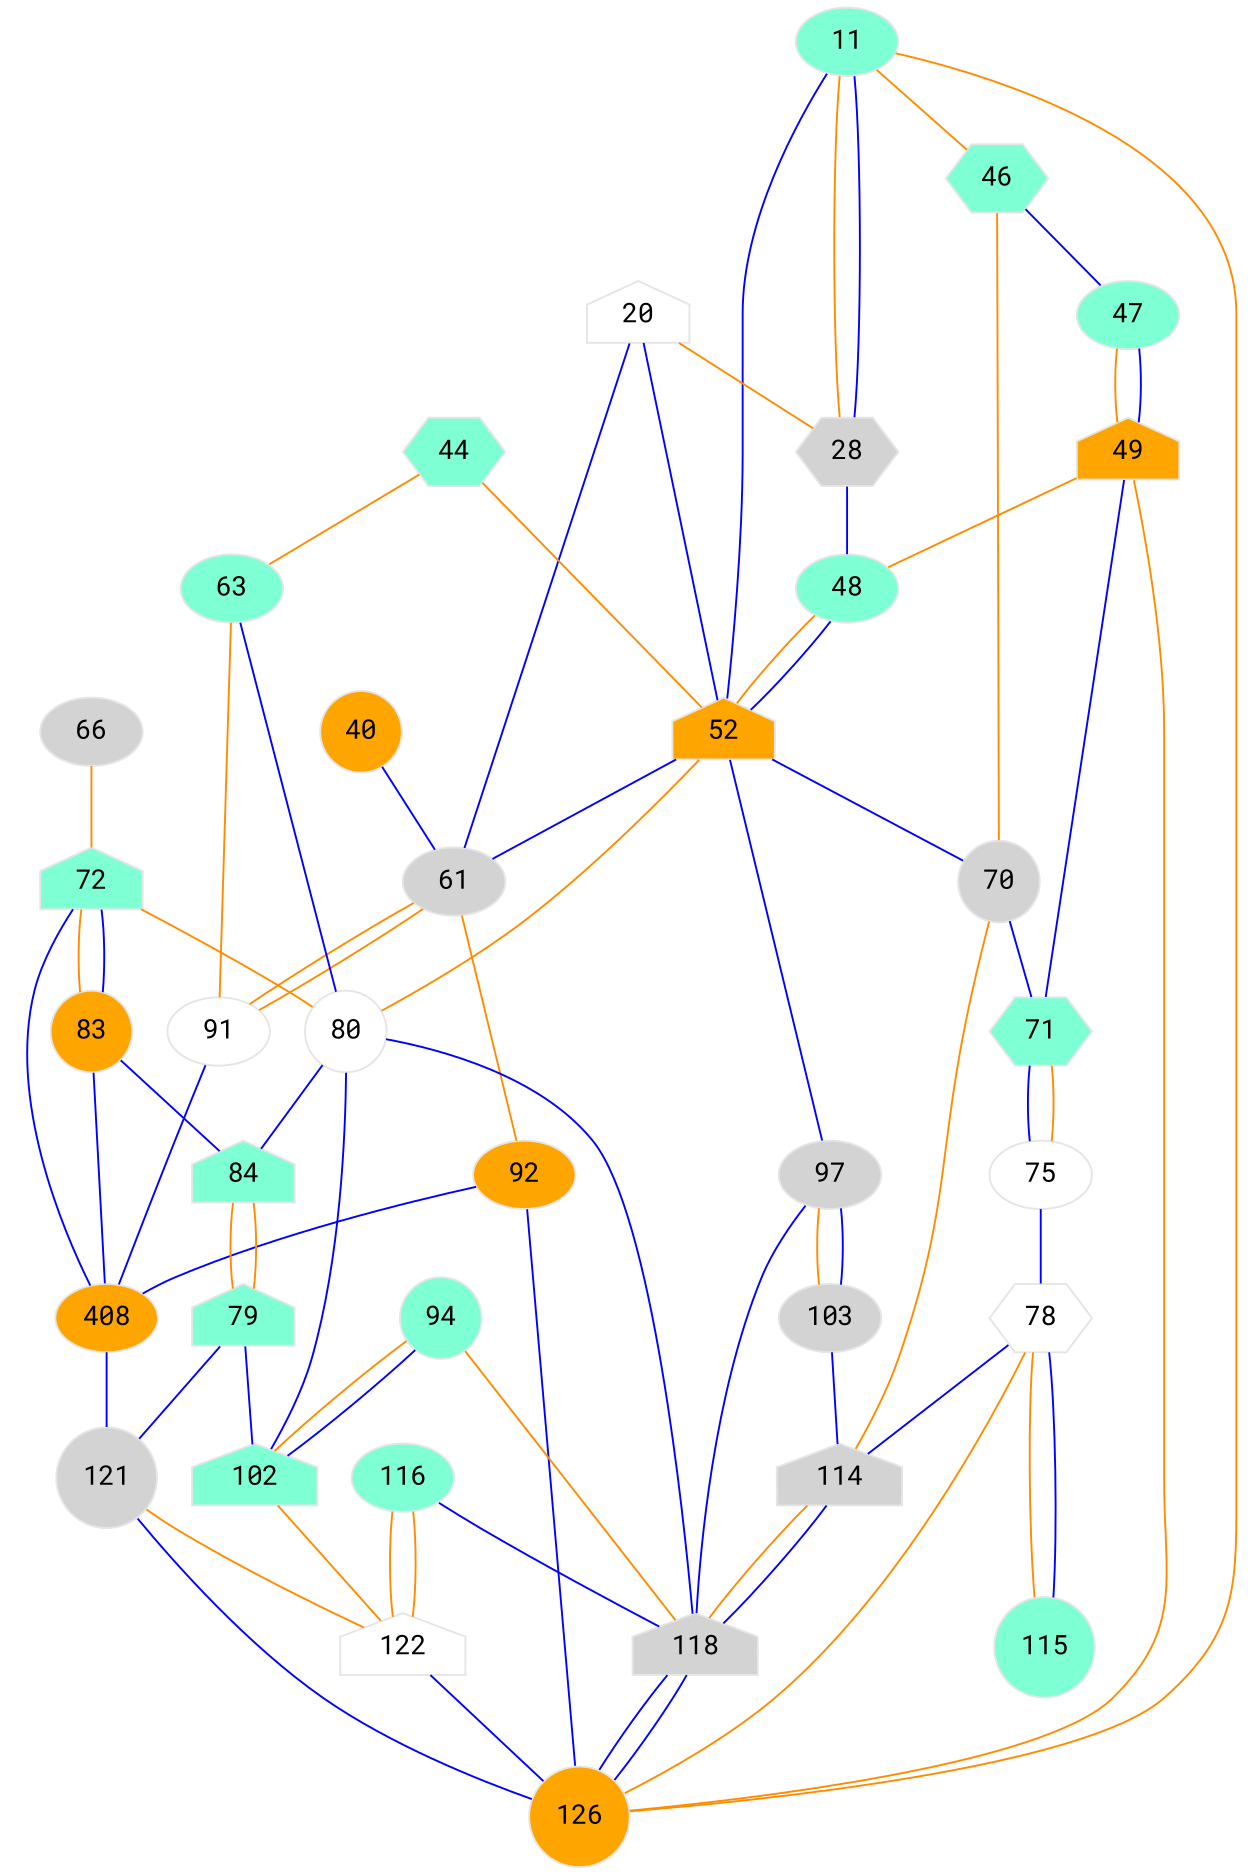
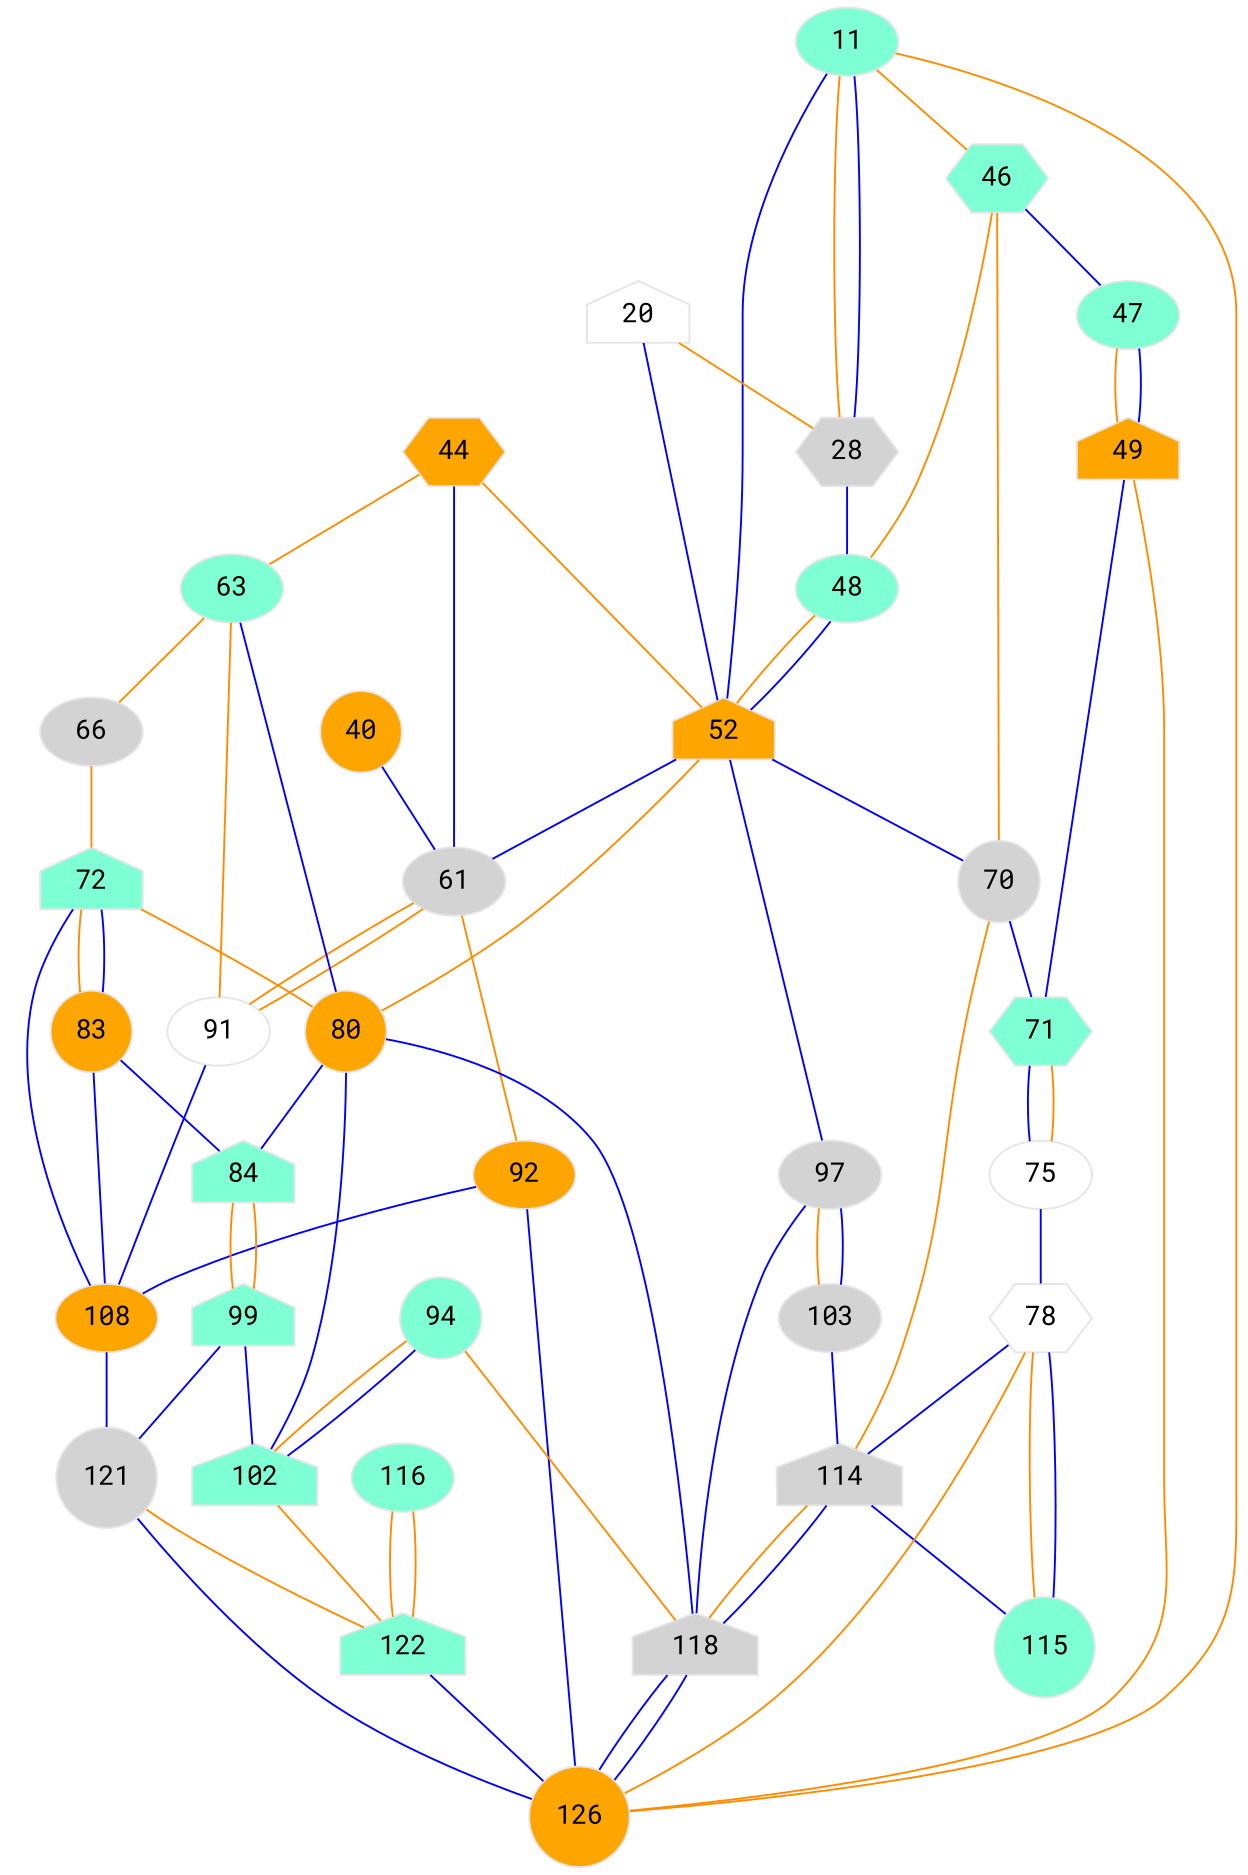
(454, 452) -> (454, 452)
(982, 523) -> (950, 392)
(547, 596) -> (454, 667)
none -> (162, 660)
(346, 1031) -> (346, 1031)
(107, 1318) -> (107, 1318)
(243, 1318) -> (243, 1318)
none -> (939, 1560)
(542, 1564) -> none
(403, 1647) -> (403, 1647)
